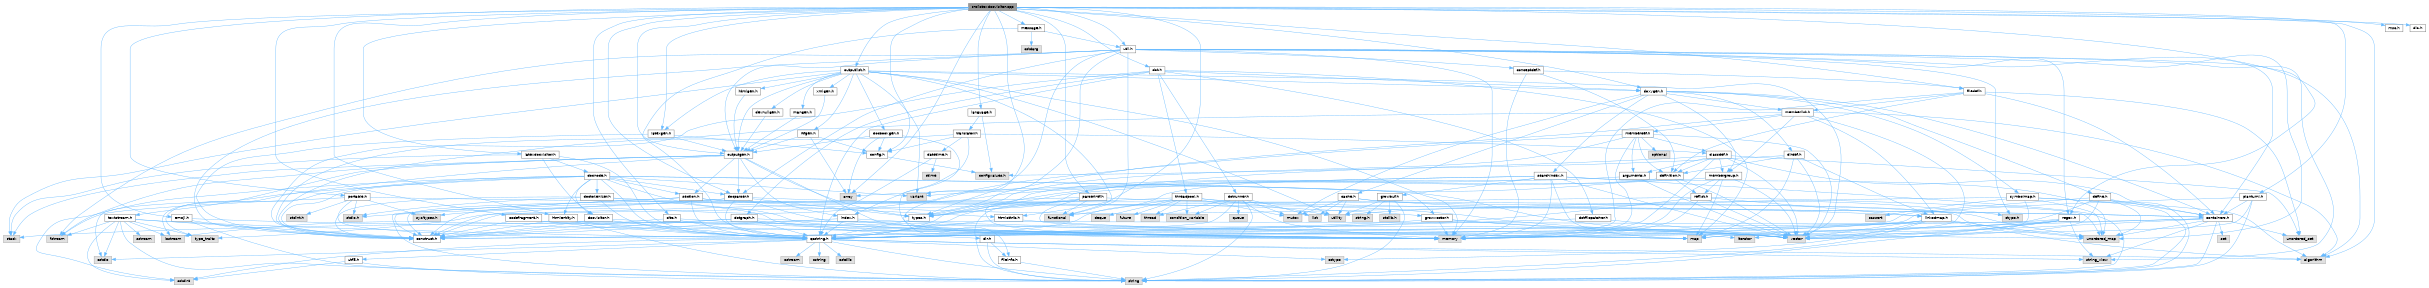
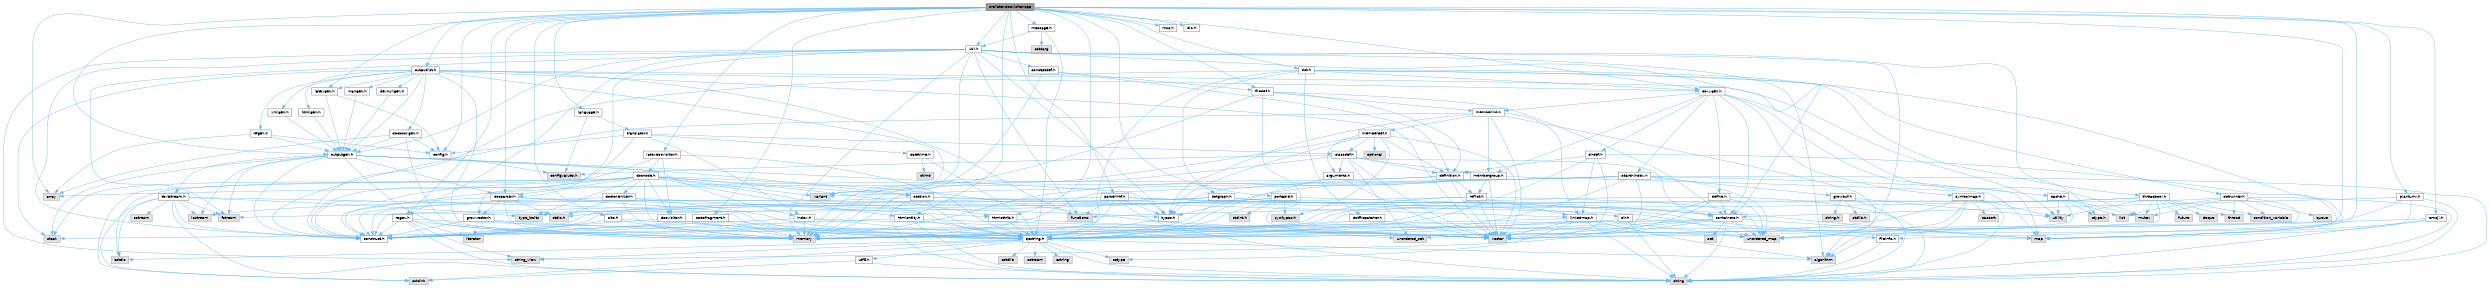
(302, 151) -> (260, 222)
none -> (822, 192)
none -> (1219, 232)
